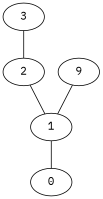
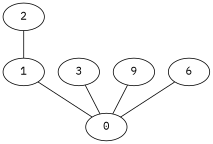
(24, 44) -> (93, 100)
none -> (189, 72)
(65, 100) -> (120, 100)
